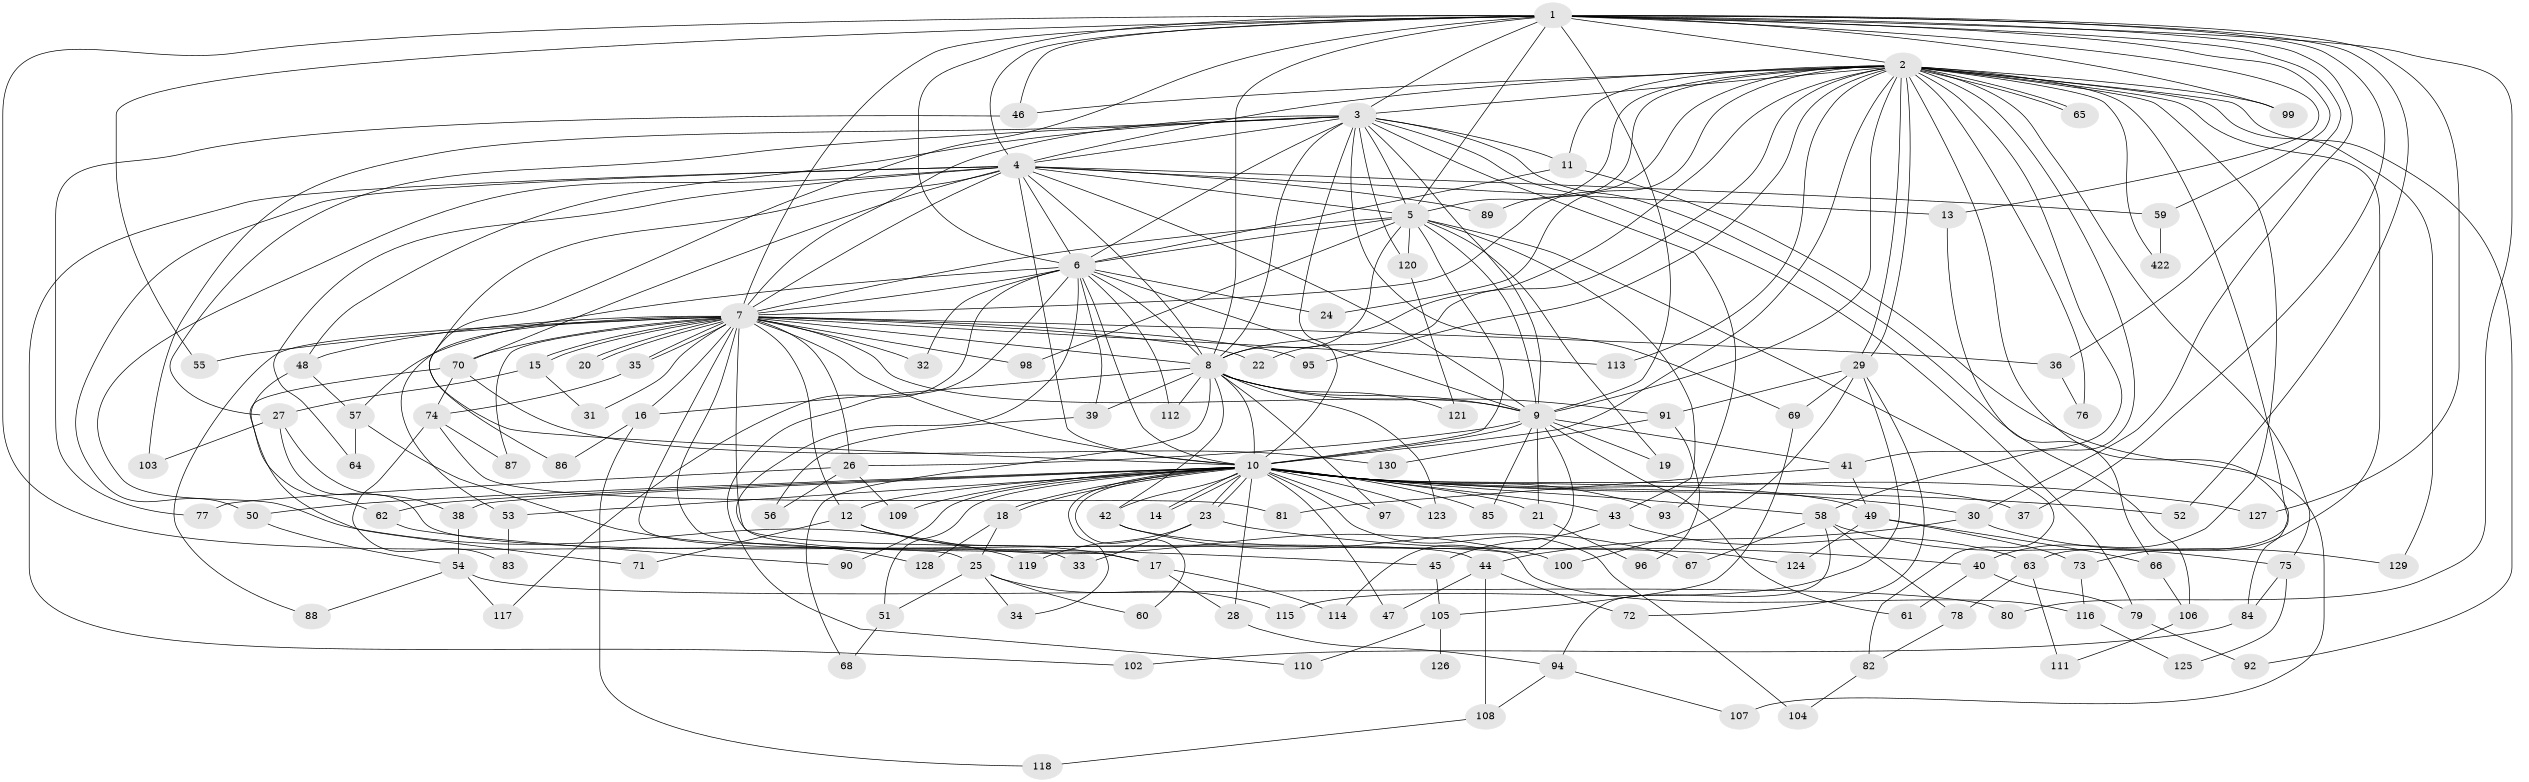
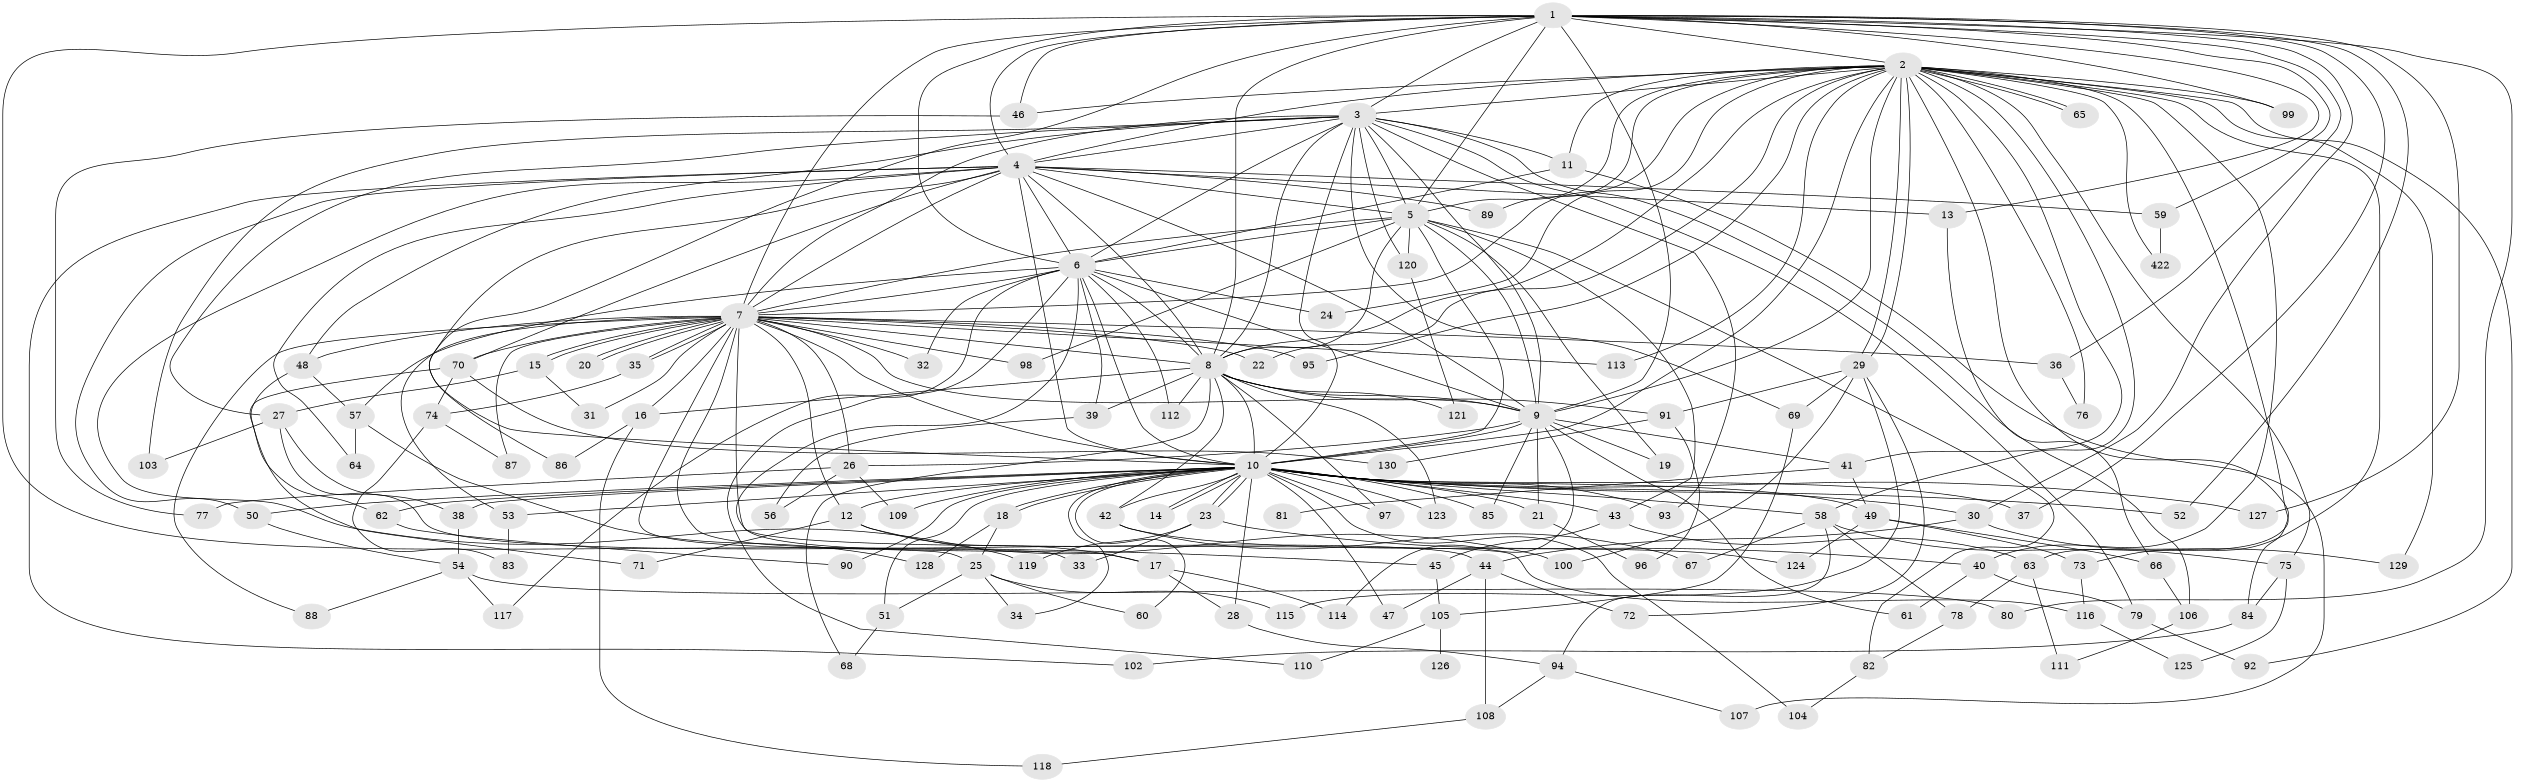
(200, 366) -> none
(820, 500) -> none
